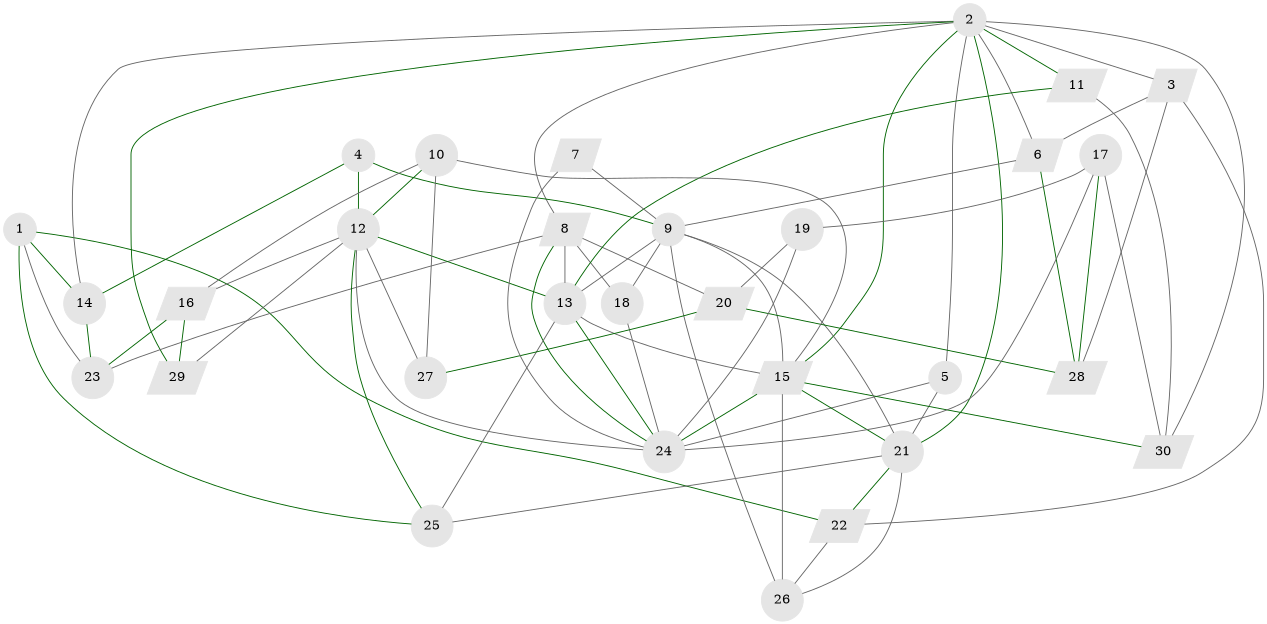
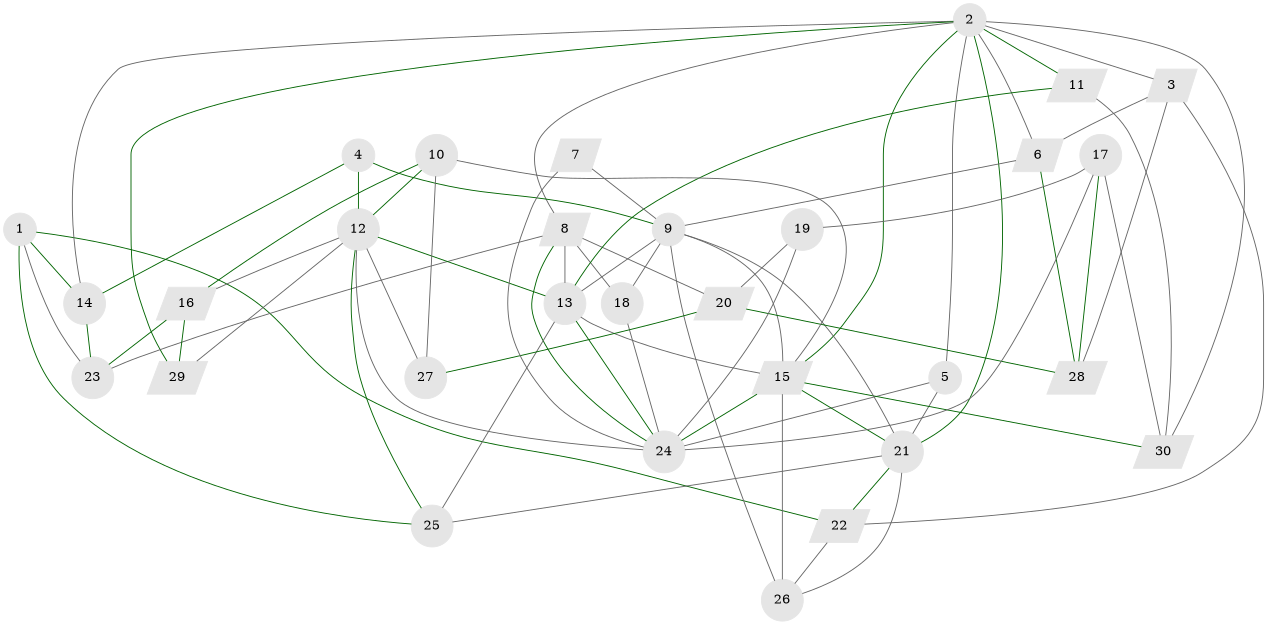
(310, 220) -> (310, 220)
